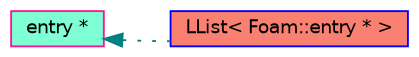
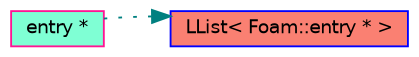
(147, 41) -> (128, 17)
